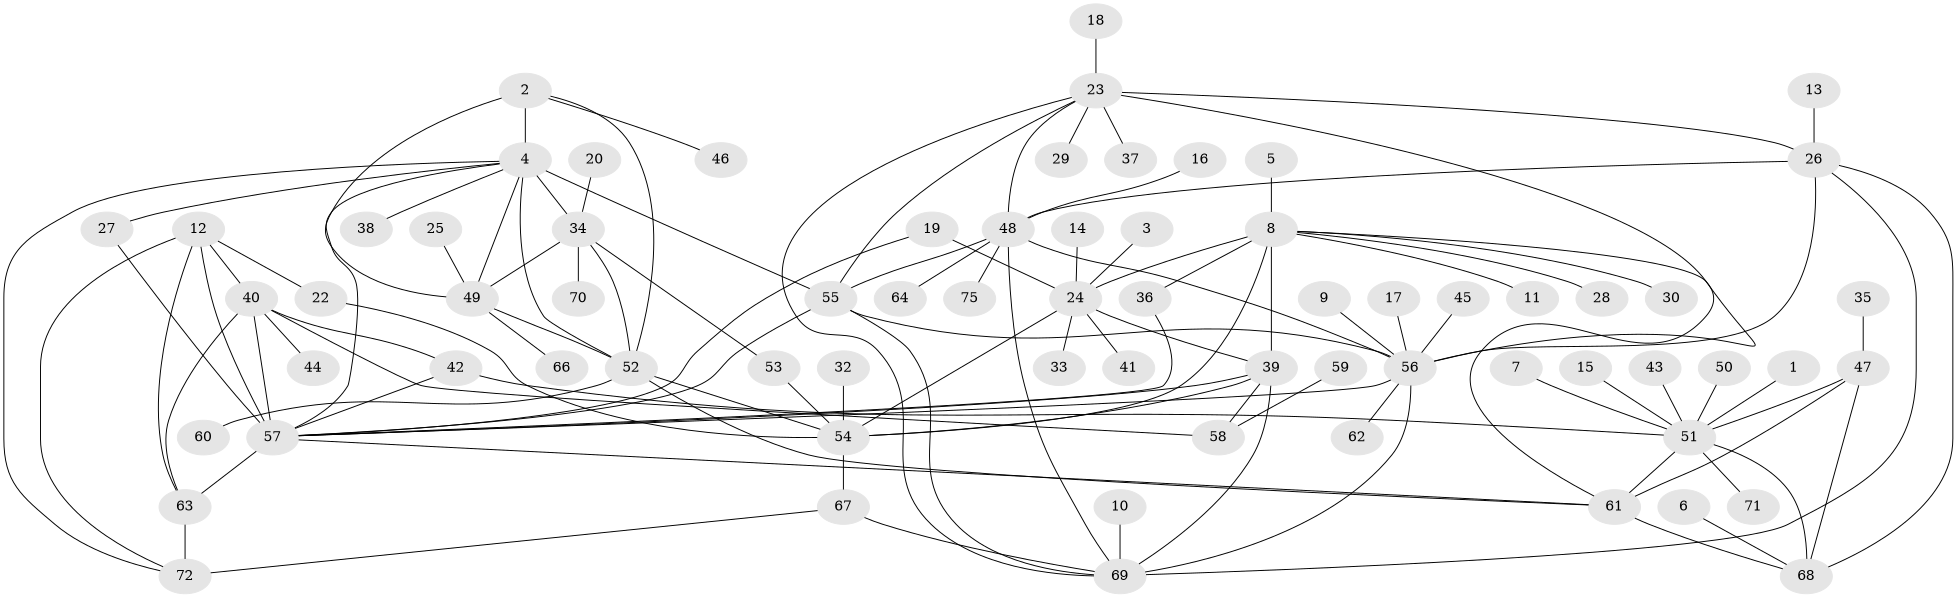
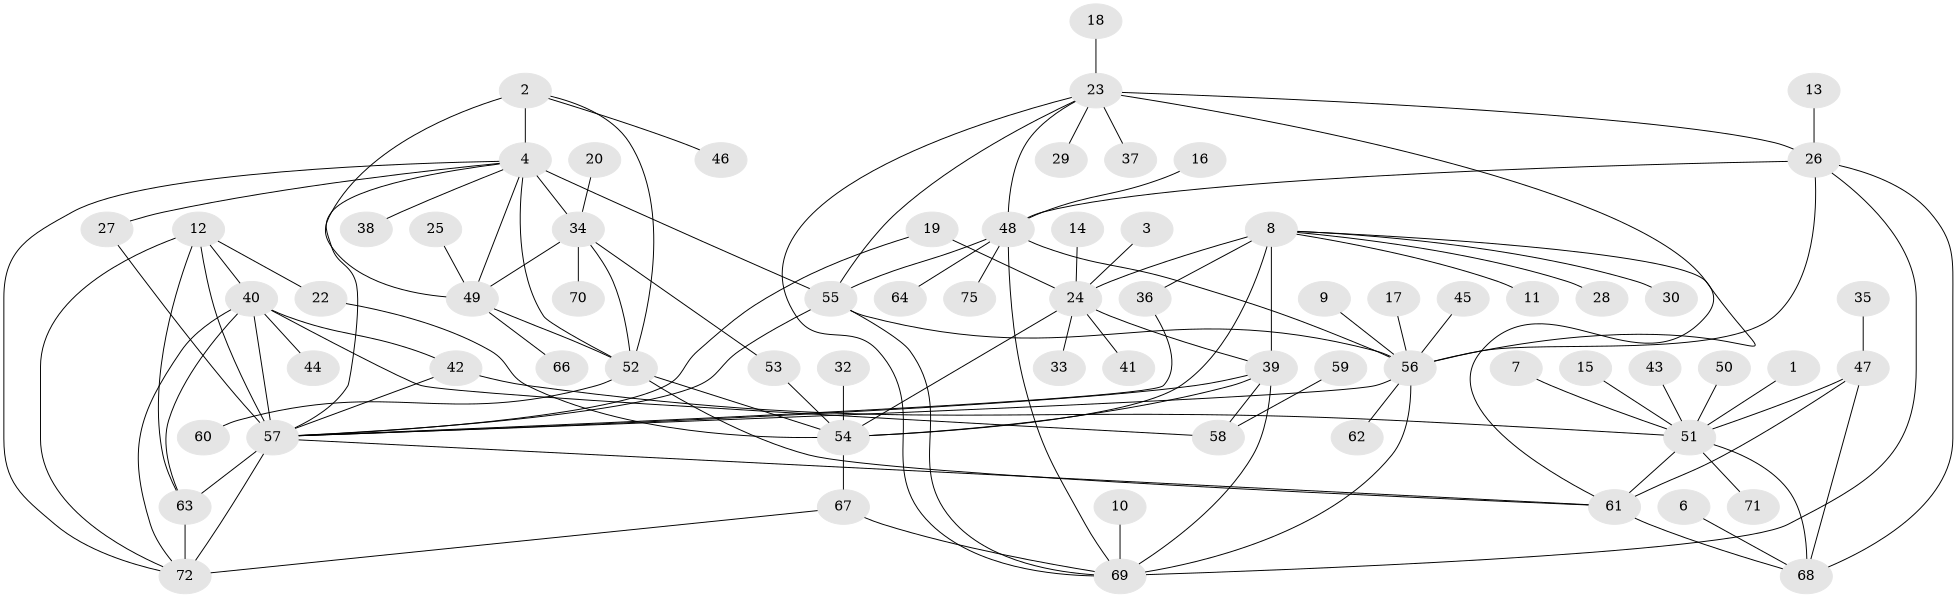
(1271, 160) -> none
none -> (144, 423)
none -> (230, 508)
